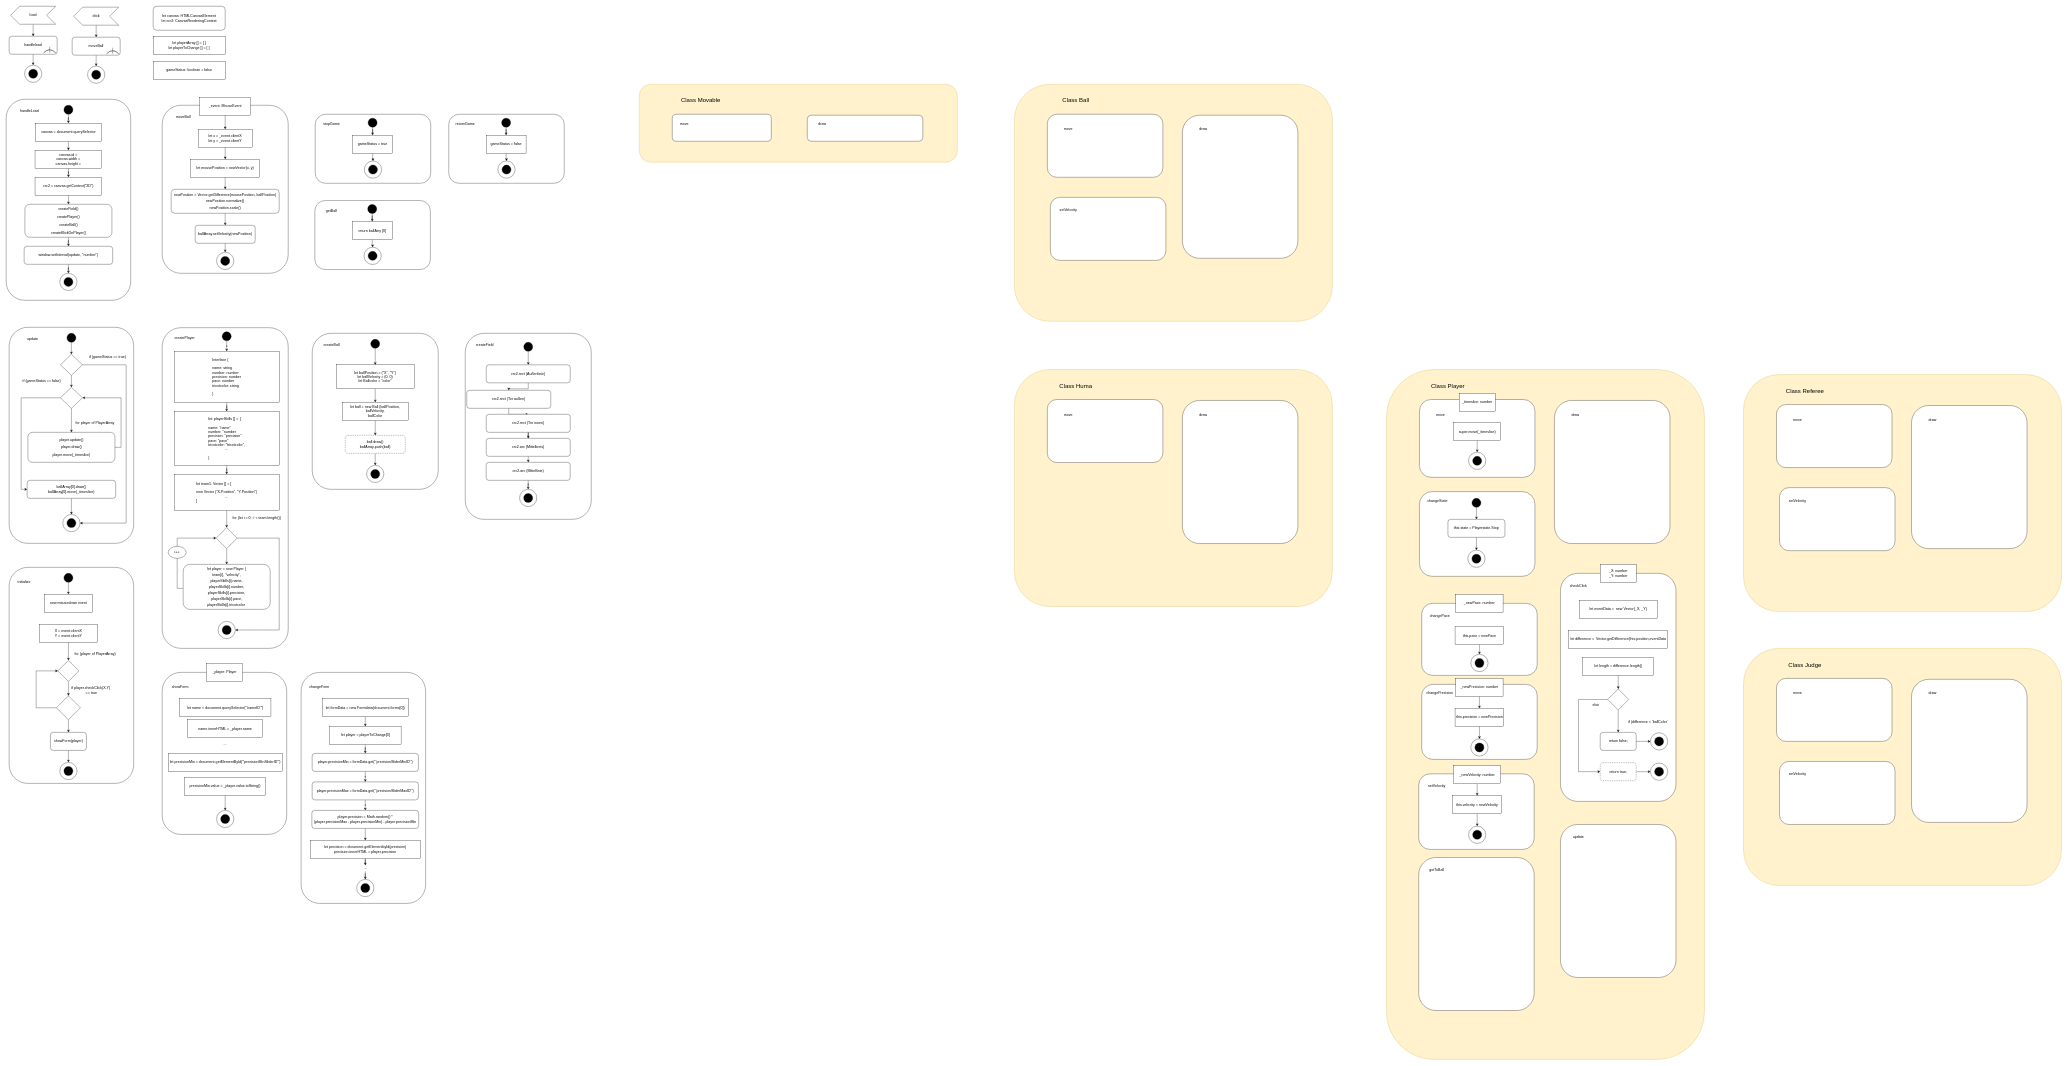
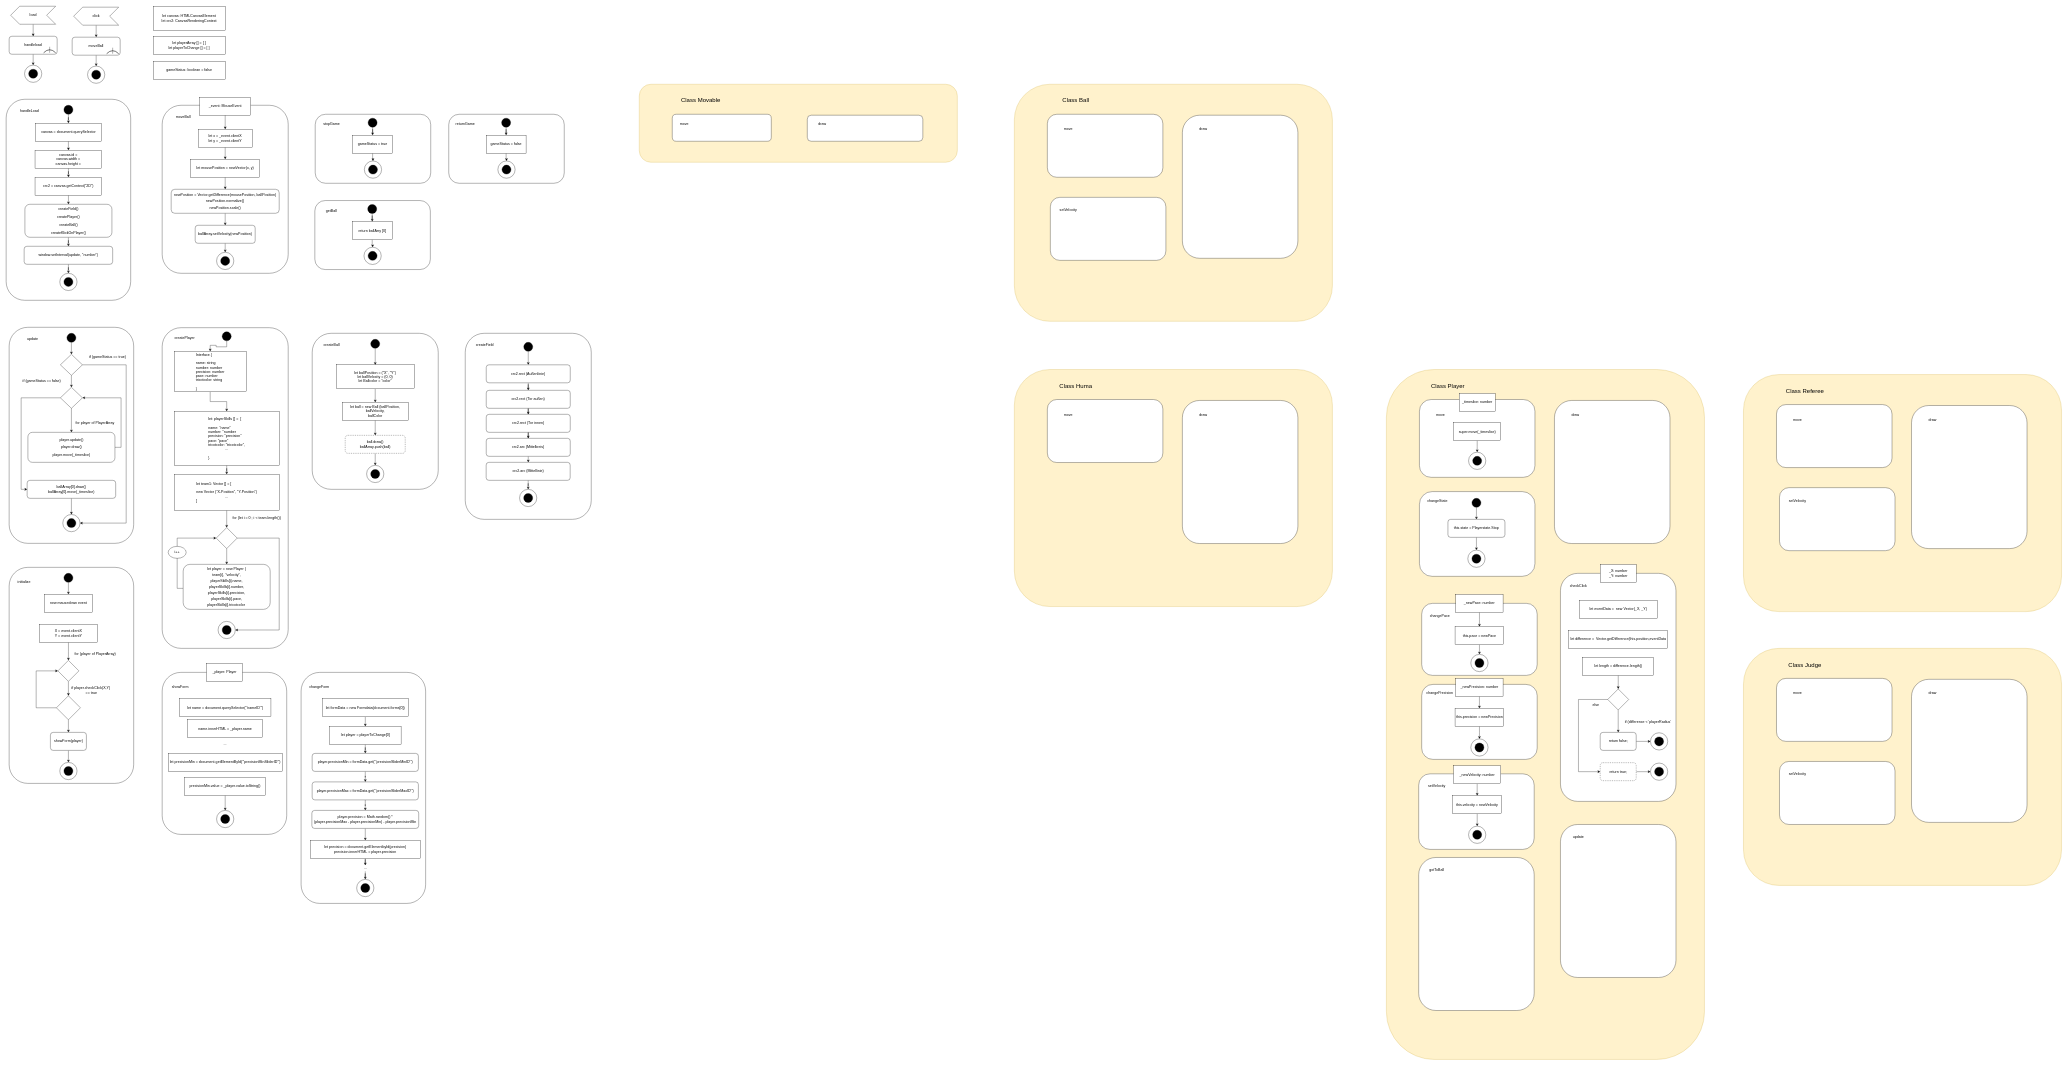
(189, 18) -> (189, 18)
(227, 377) -> (210, 371)
(509, 399) -> (528, 399)
none -> (1479, 623)
(1647, 722) -> (1647, 722)
